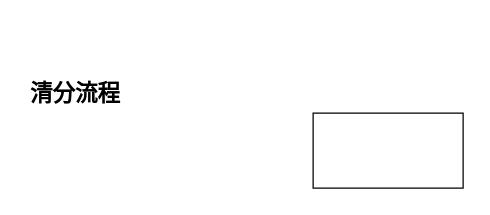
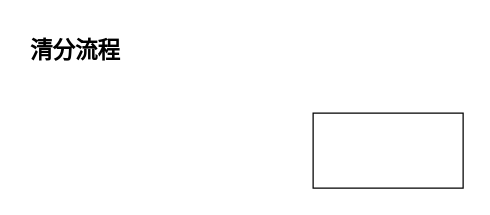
(76, 94) -> (76, 51)
